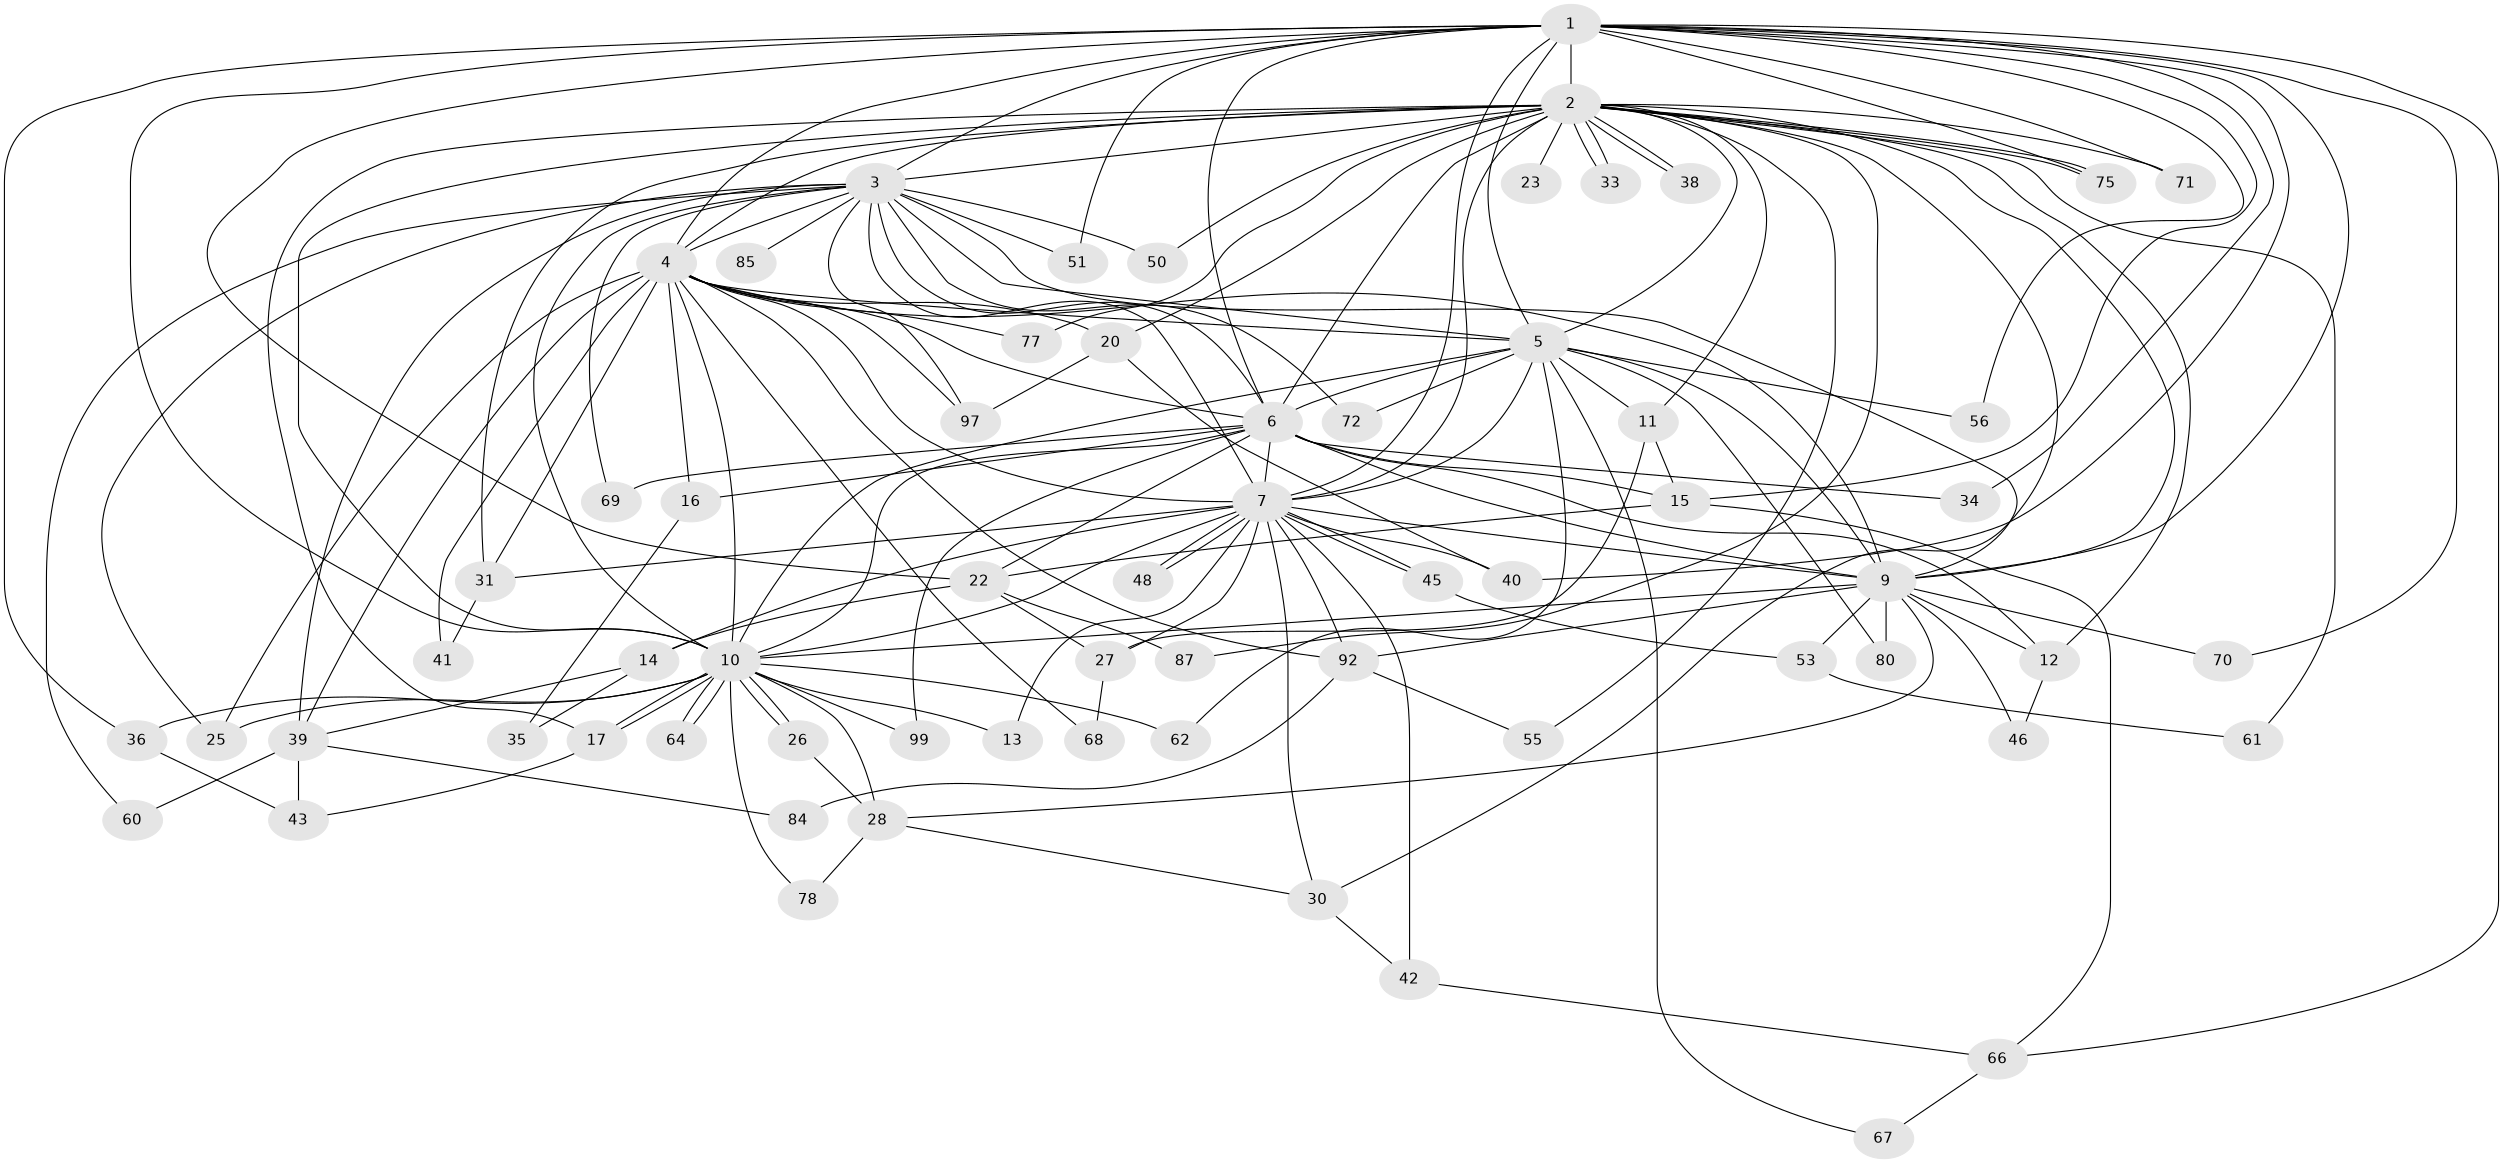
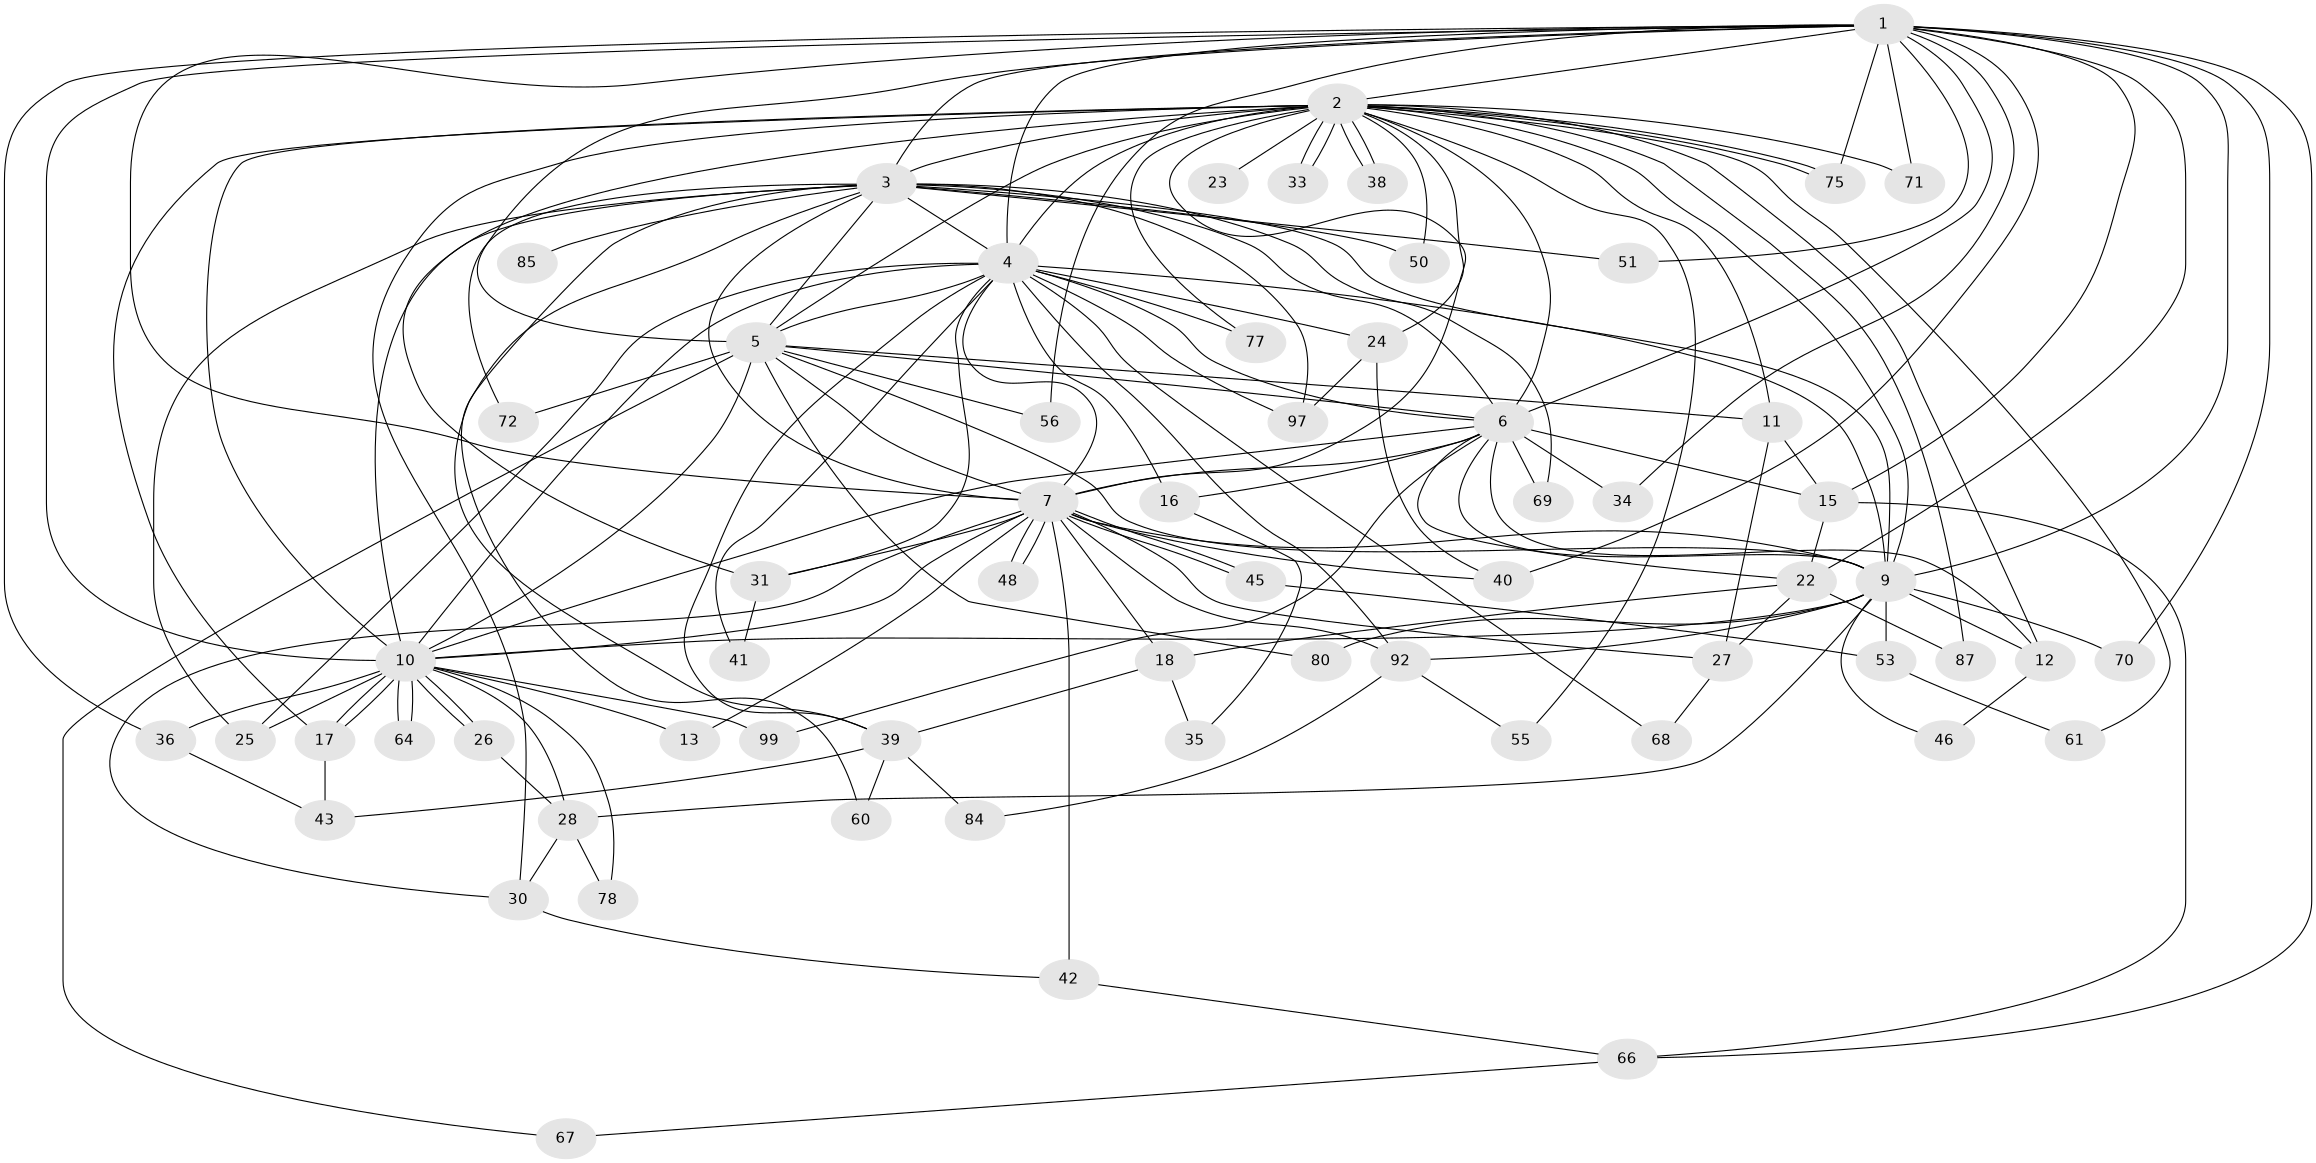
(1111, 343) -> (1378, 343)
(649, 661) -> (1165, 661)
(1181, 741) -> none
